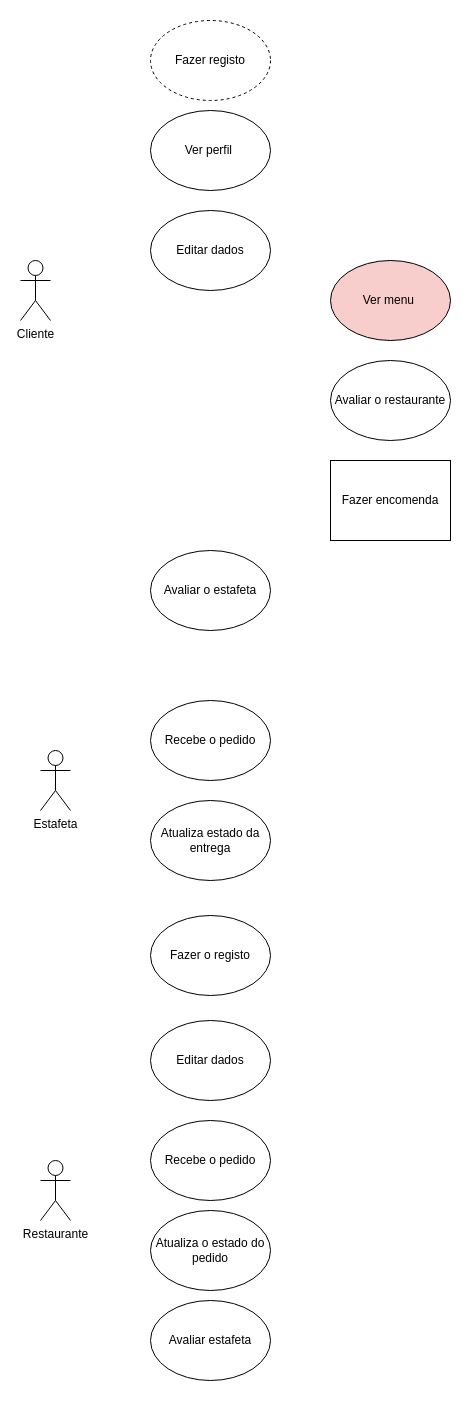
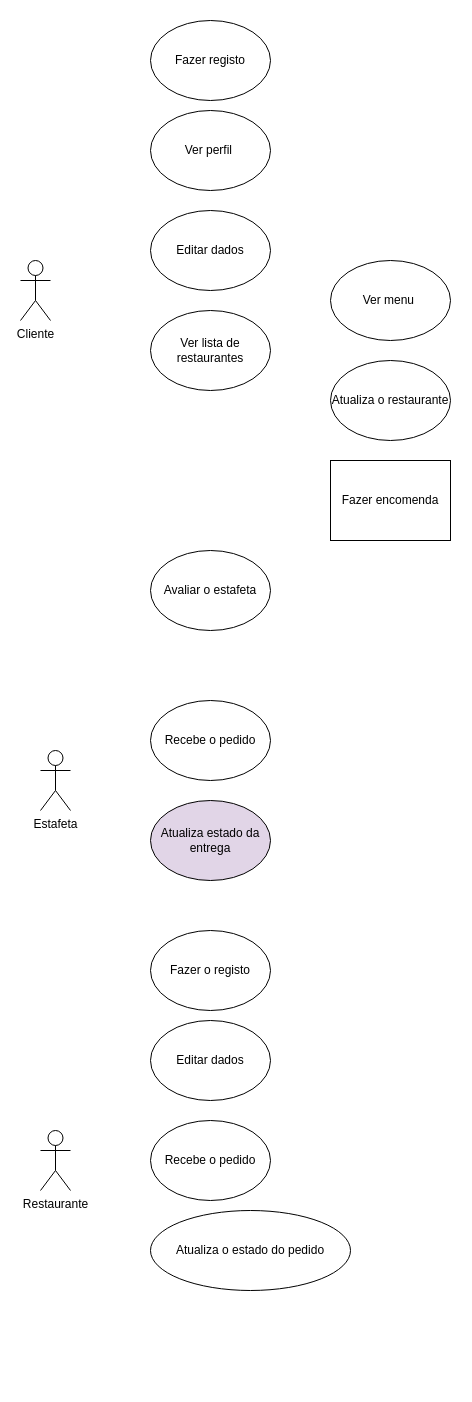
(211, 61) -> (211, 61)
(391, 301) -> (391, 301)
none -> (211, 351)
(391, 401) -> (391, 401)
(211, 841) -> (211, 841)
(211, 956) -> (211, 971)
(56, 1191) -> (56, 1161)
(211, 1251) -> (251, 1251)
(211, 1341) -> none
